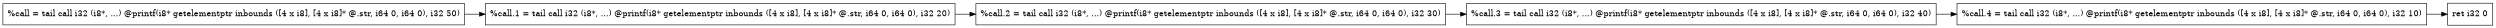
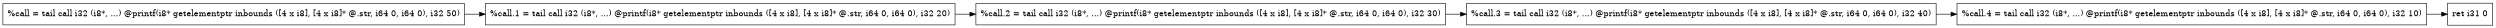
(2470, 14) -> (2470, 14)
